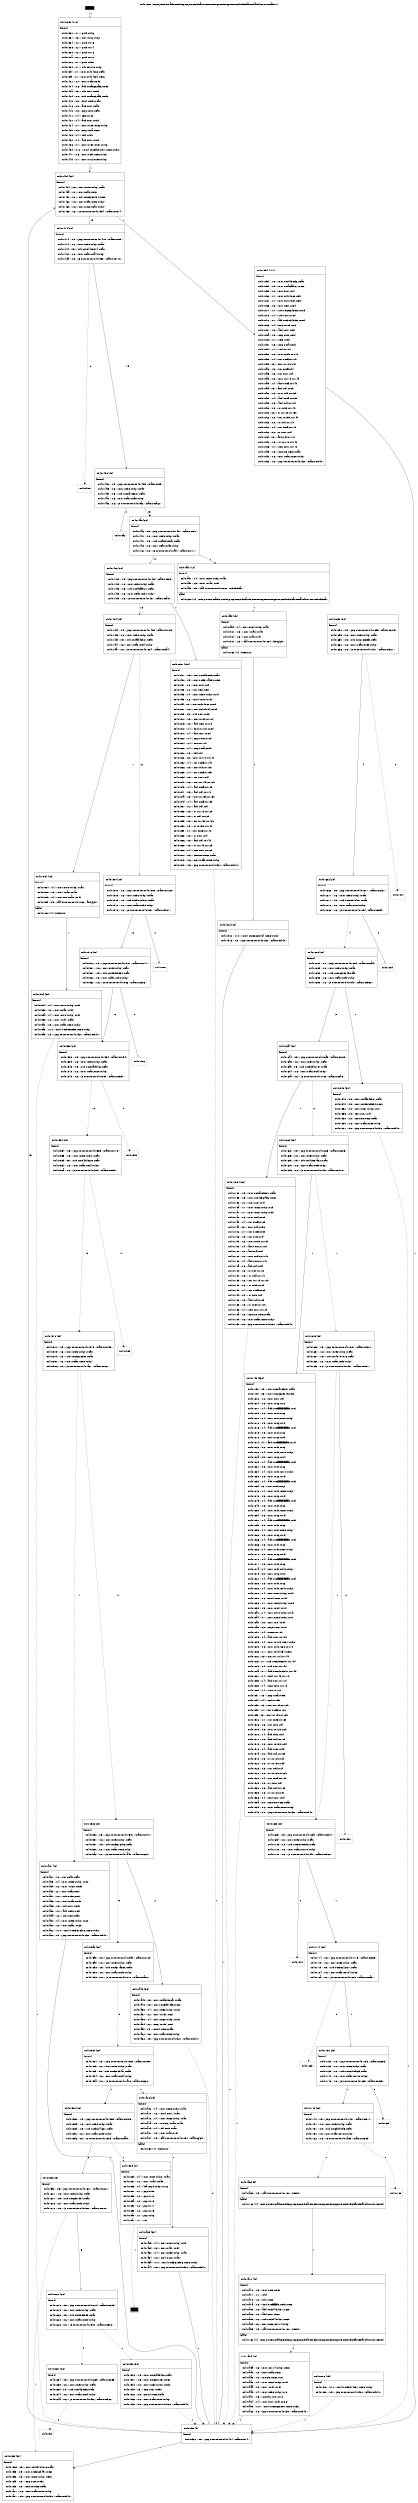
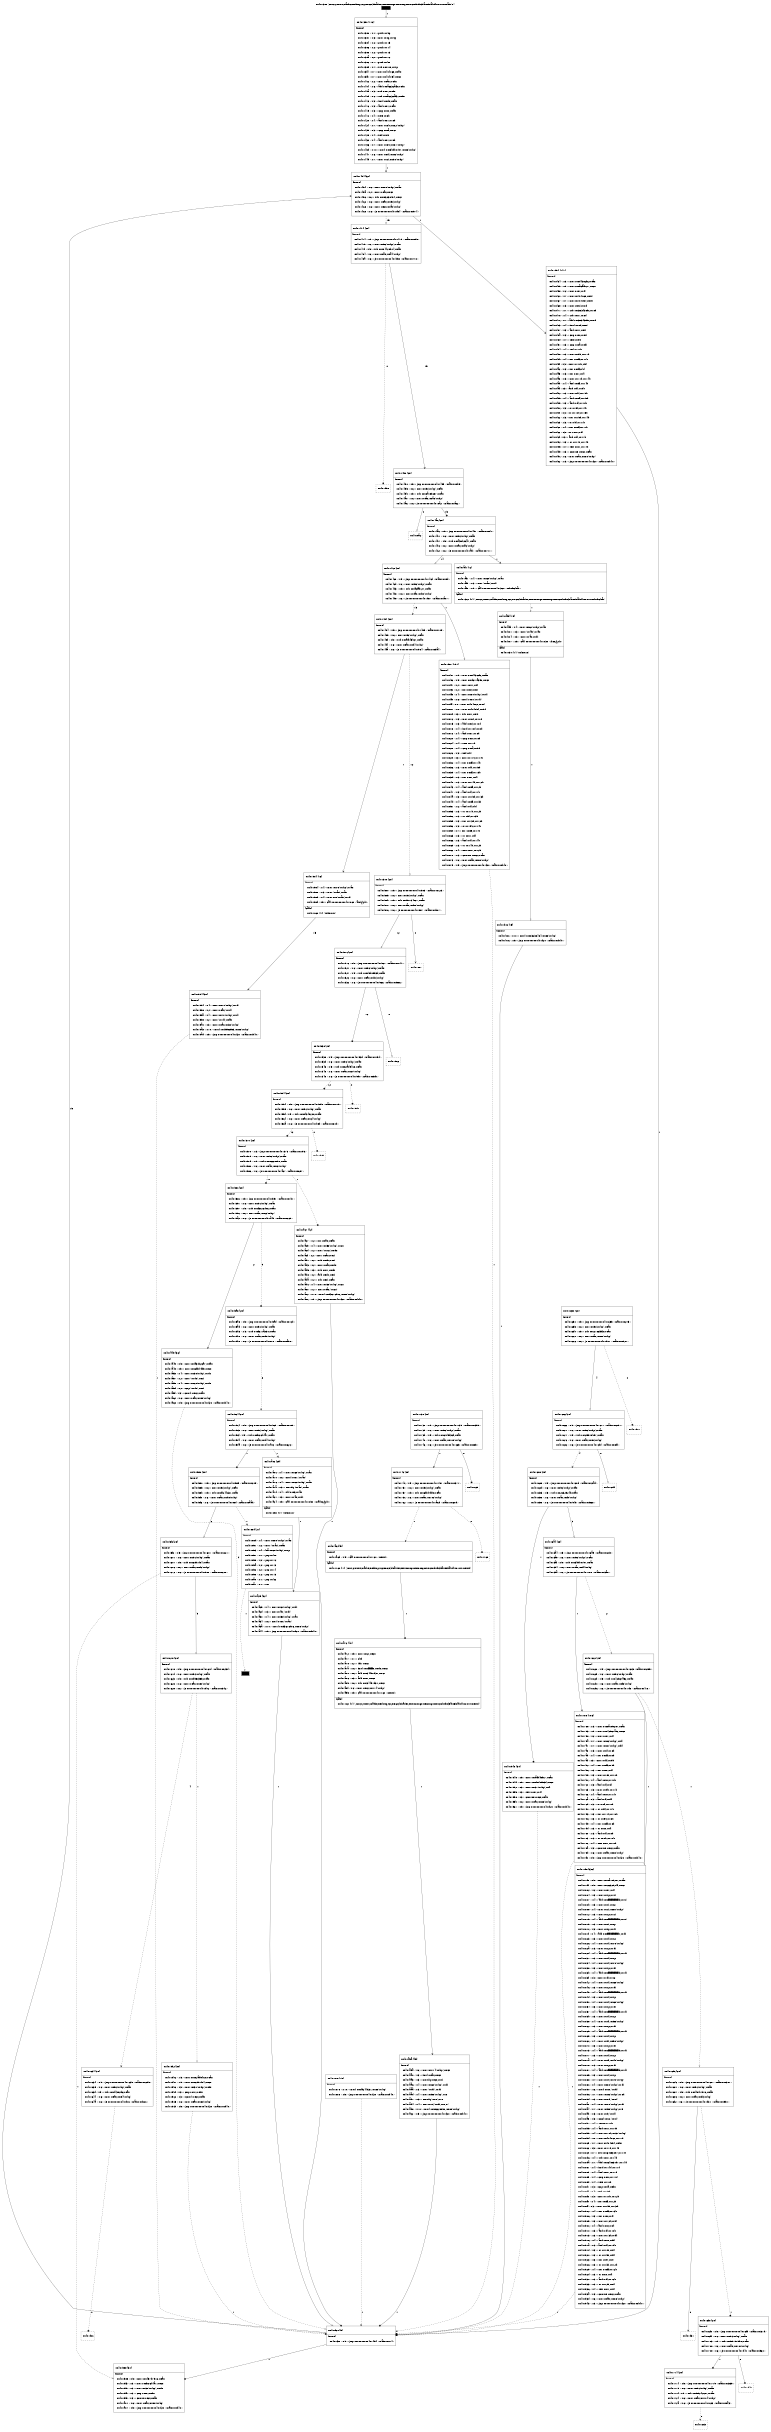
(68, 933) -> (314, 933)
(348, 2013) -> none
